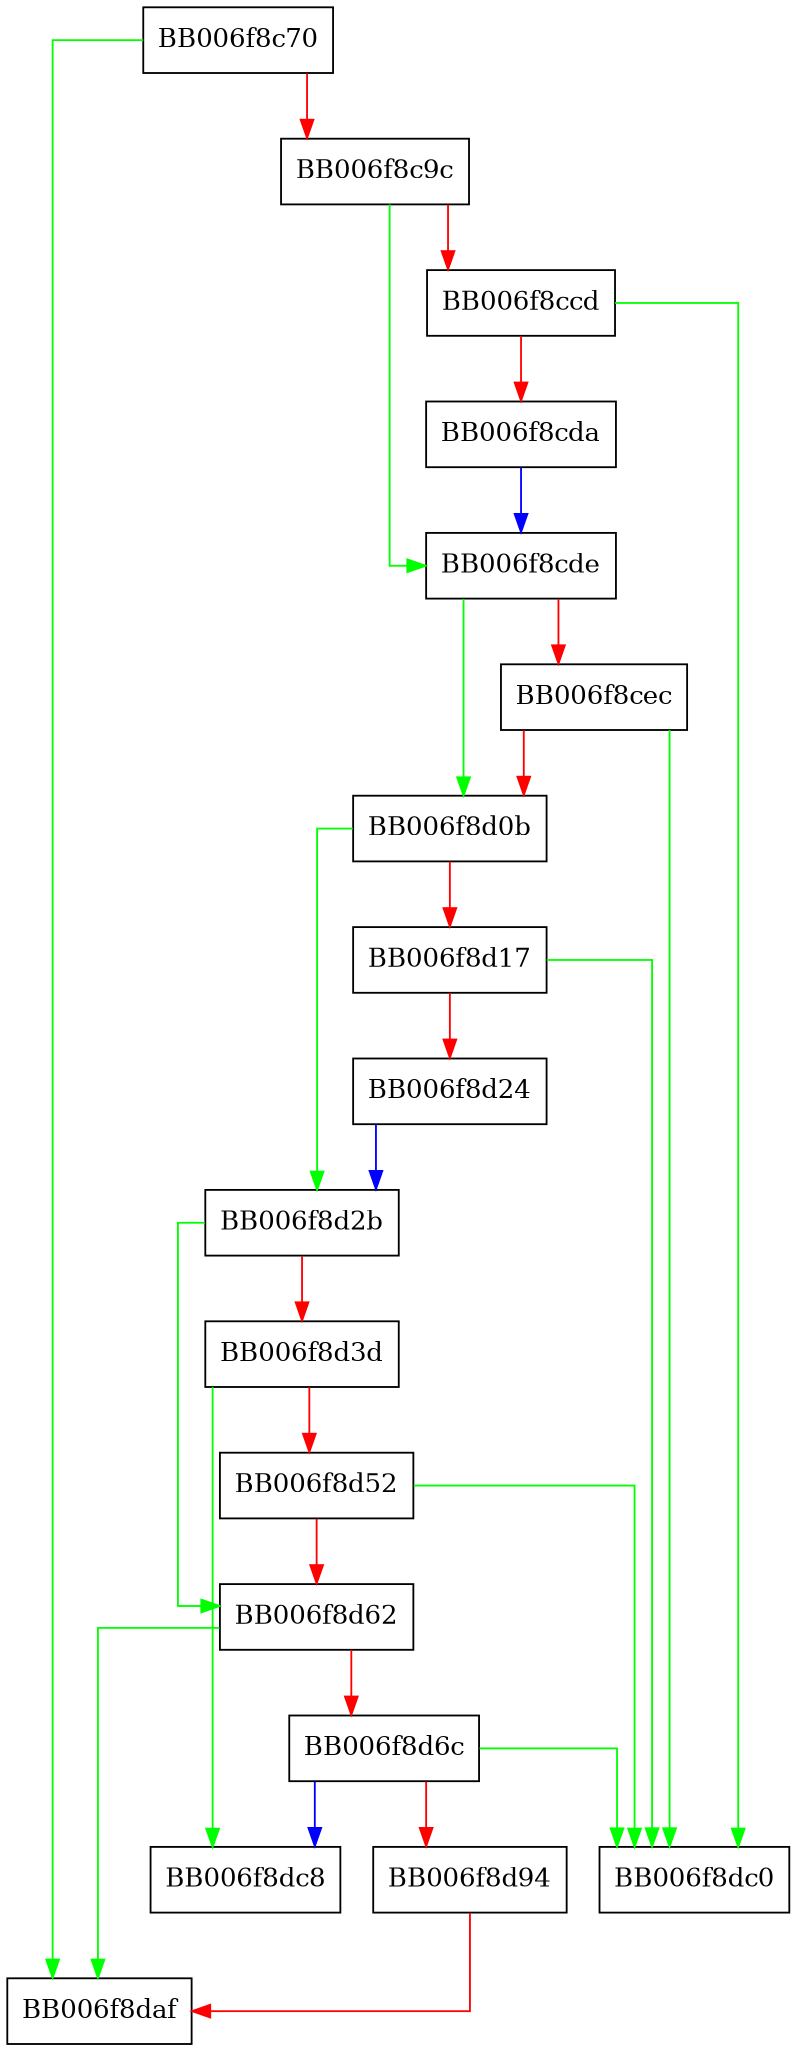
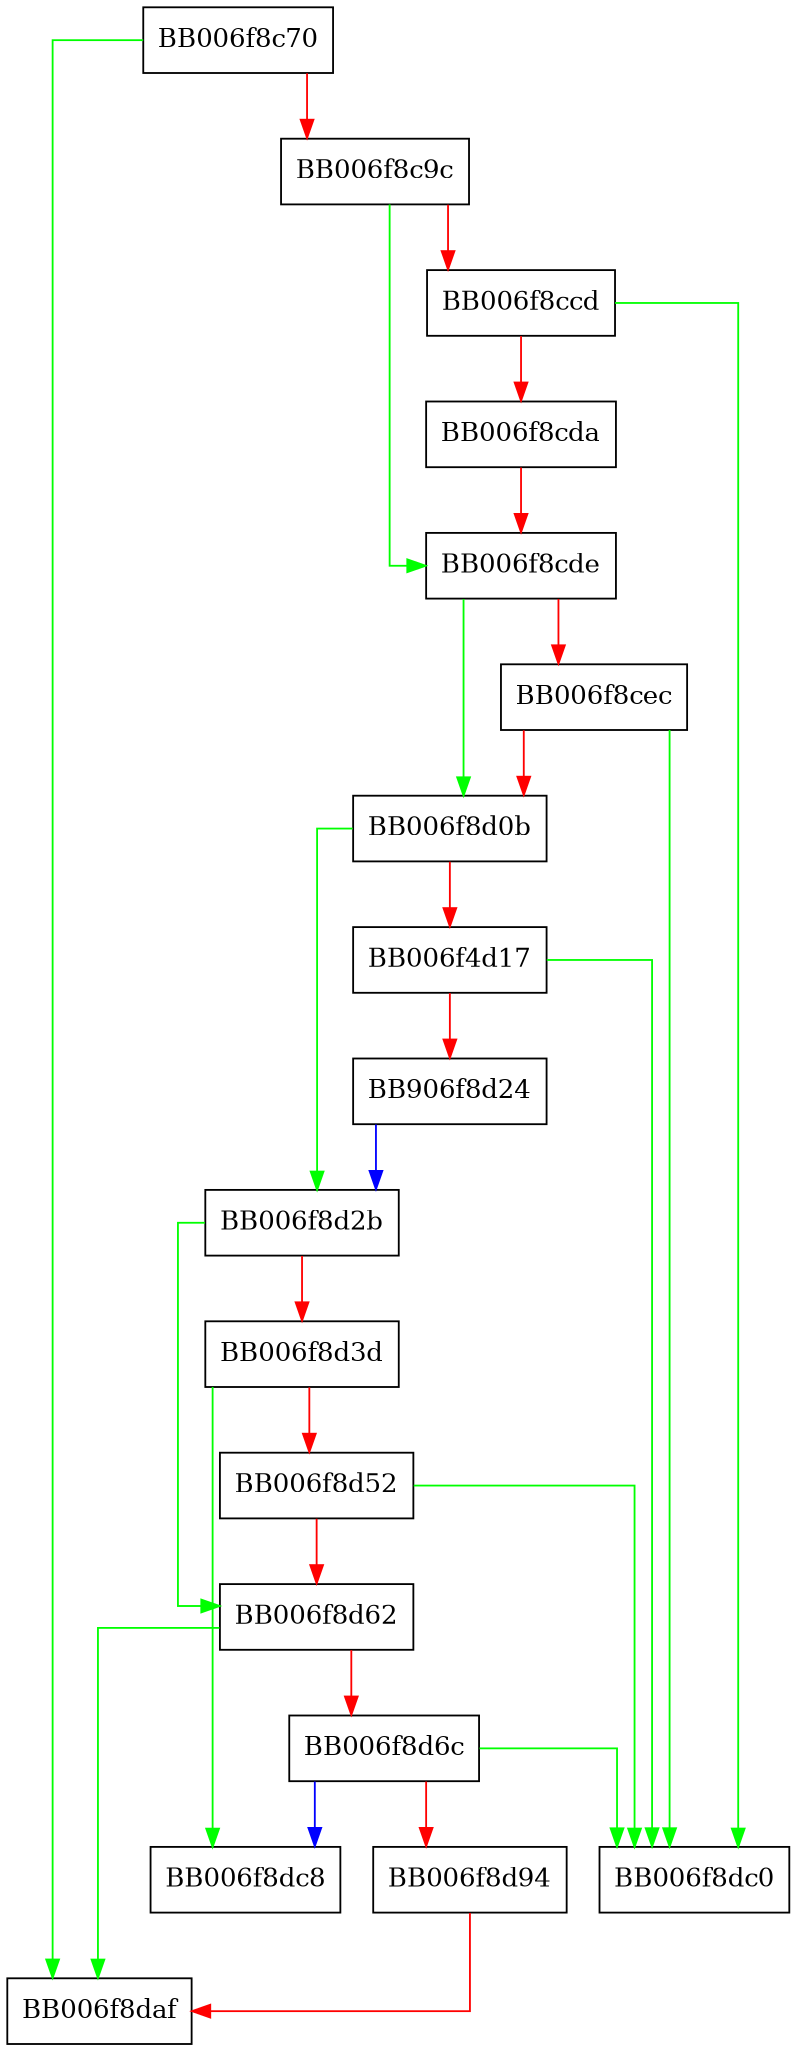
(521, 491) -> (521, 491)
(450, 960) -> (450, 960)
(450, 1091) -> (450, 1091)
